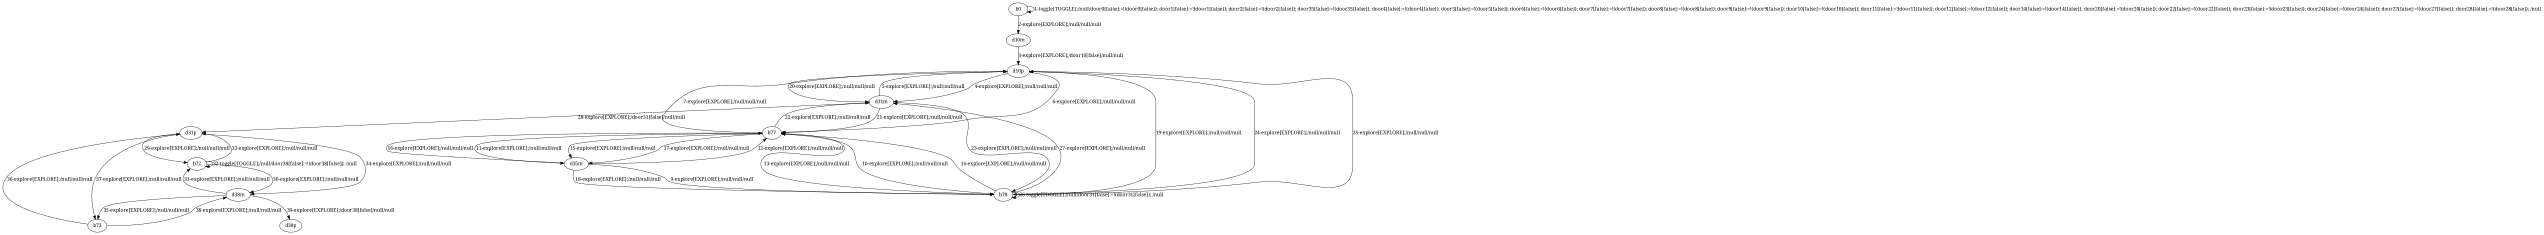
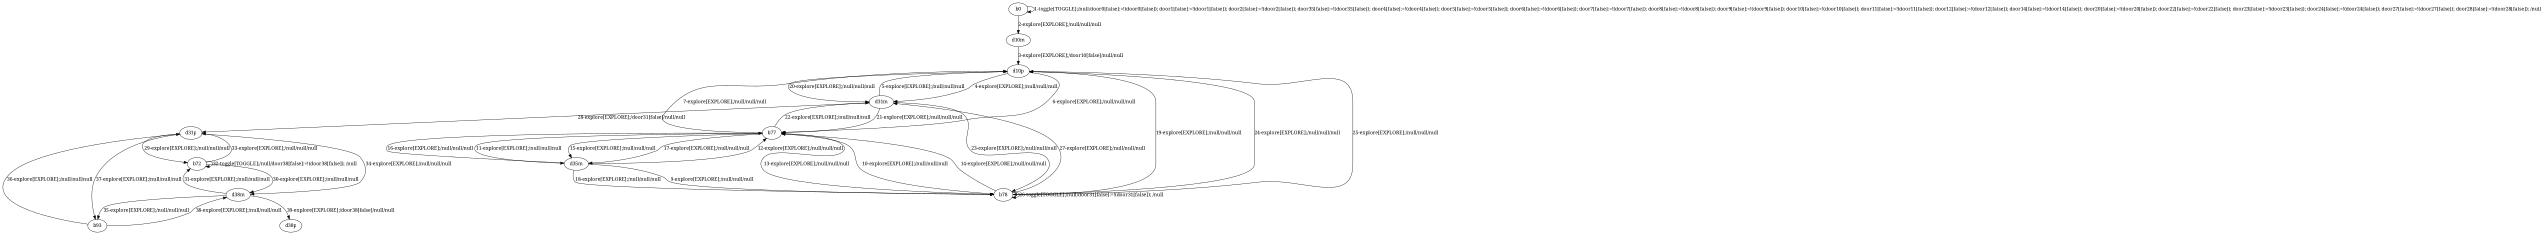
(97, 226) -> (97, 226)
